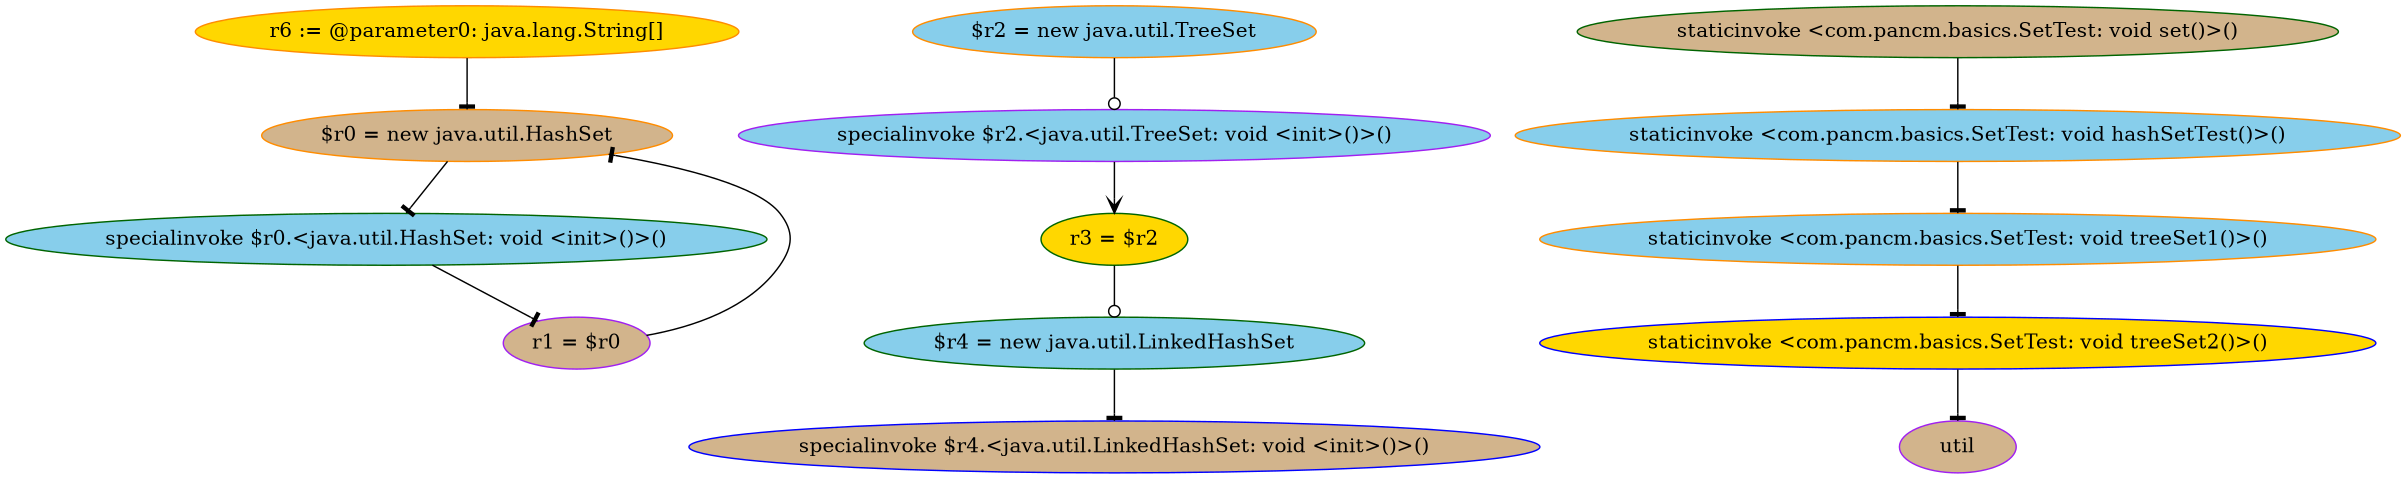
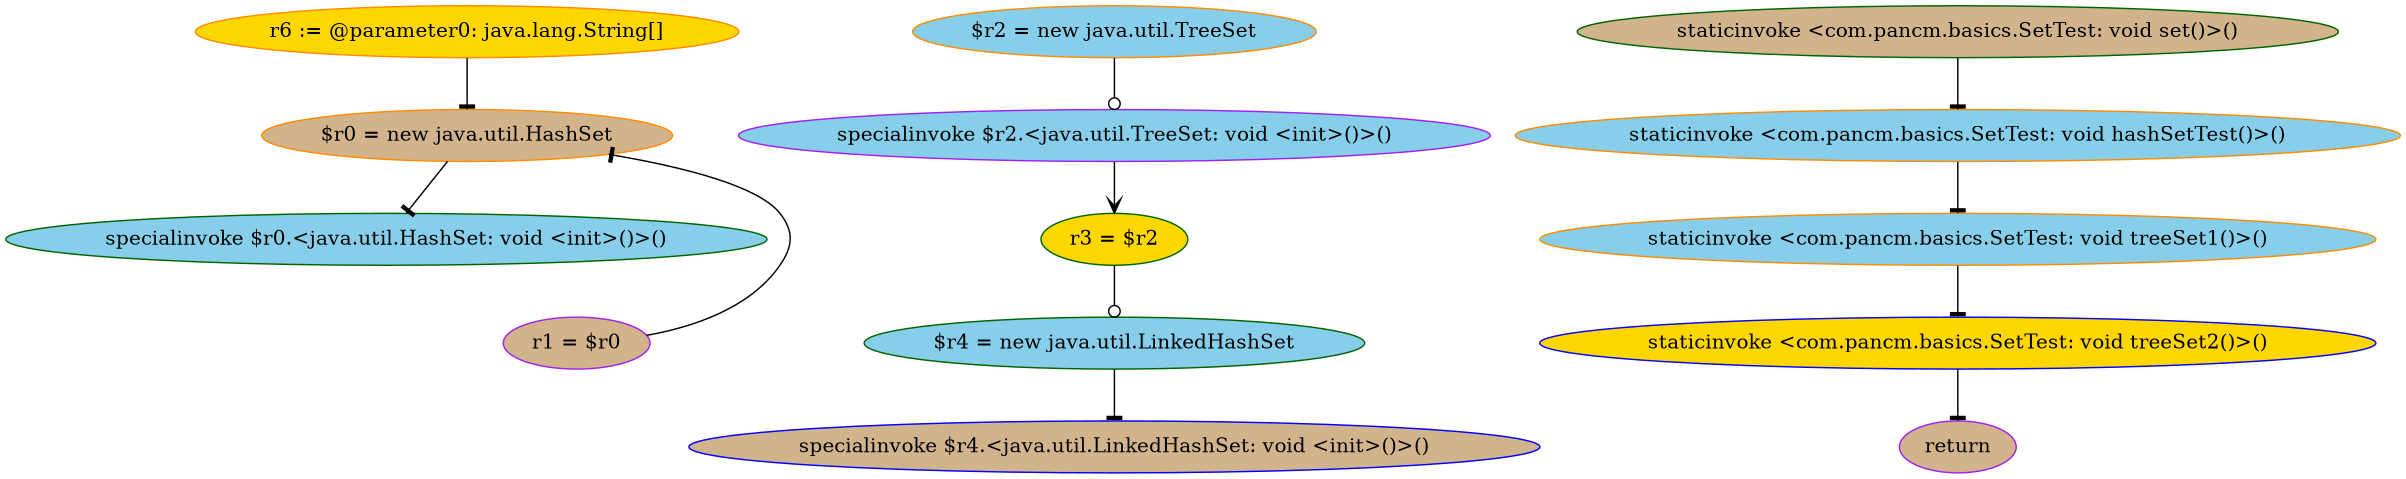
(482, 291) -> none
(1958, 447) -> (1958, 447)
